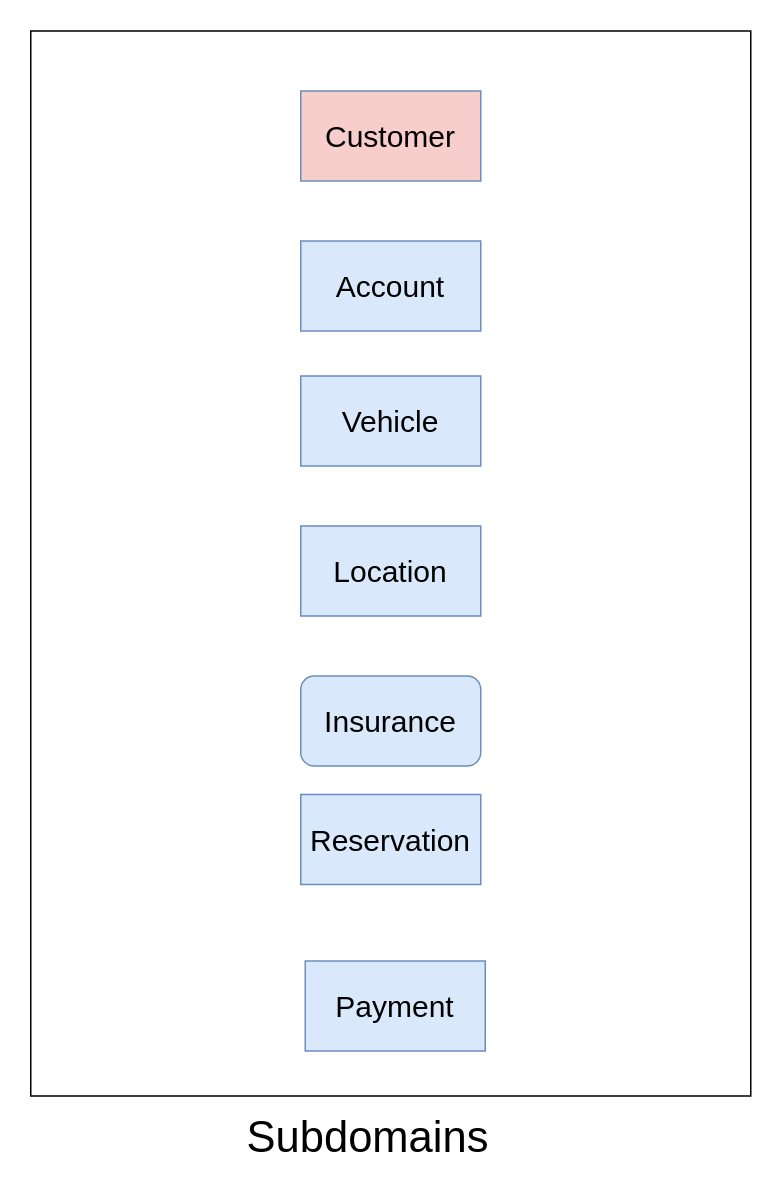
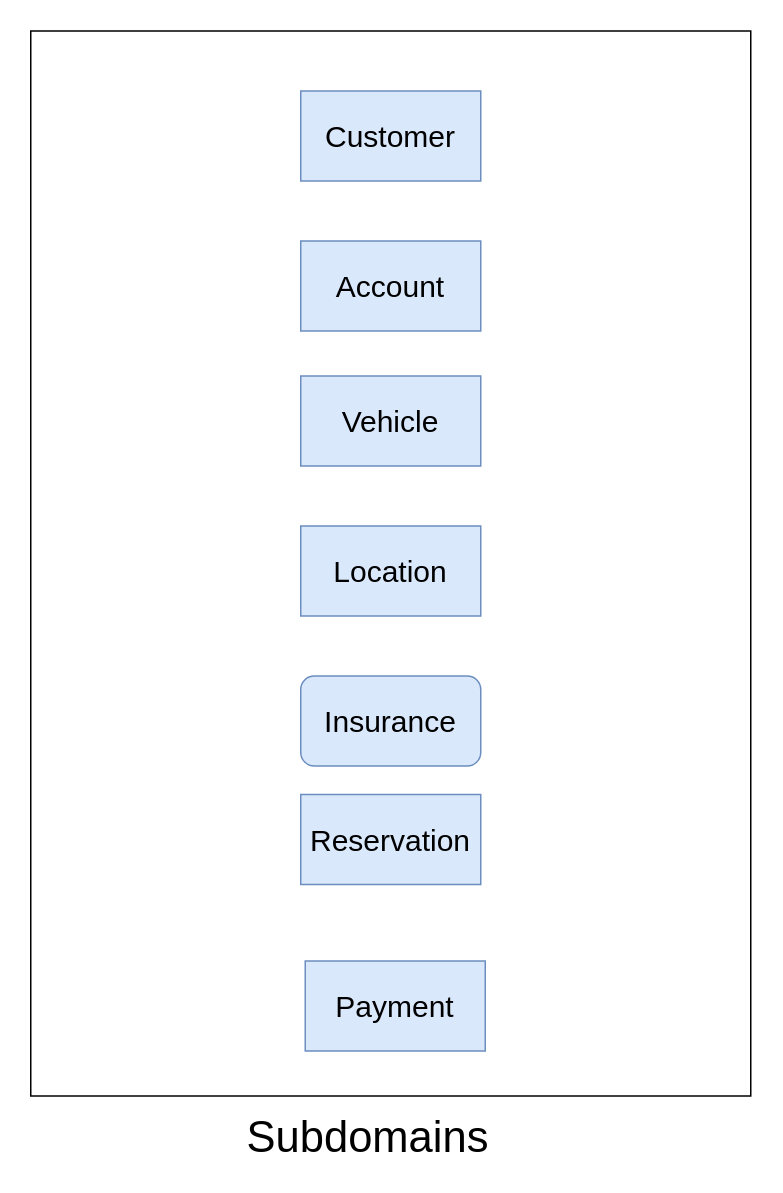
(391, 136) -> (391, 136)
